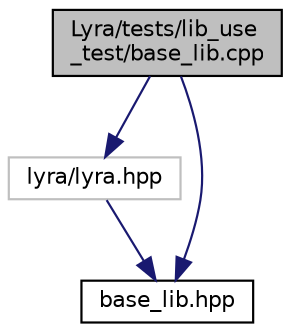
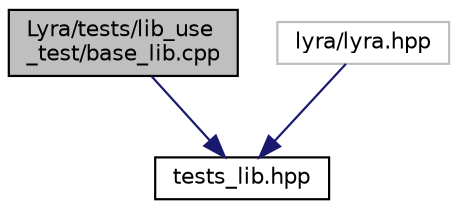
(133, 107) -> none
(167, 302) -> (242, 178)
